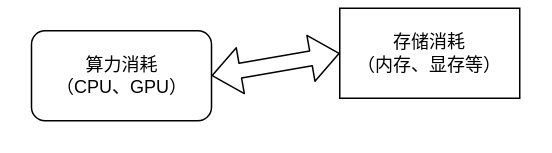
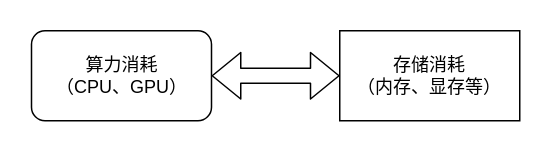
(430, 53) -> (430, 76)
